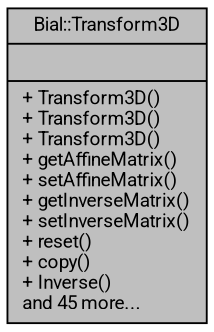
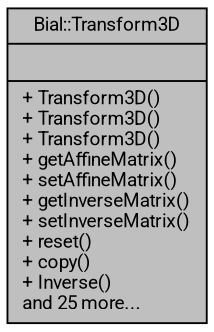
(82, 304) -> (82, 304)
